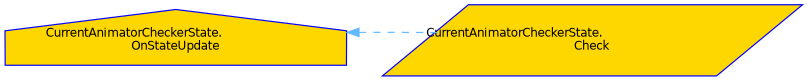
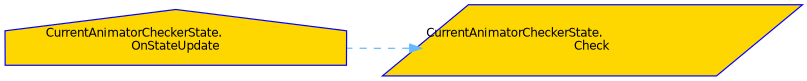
(400, 32) -> (378, 48)
